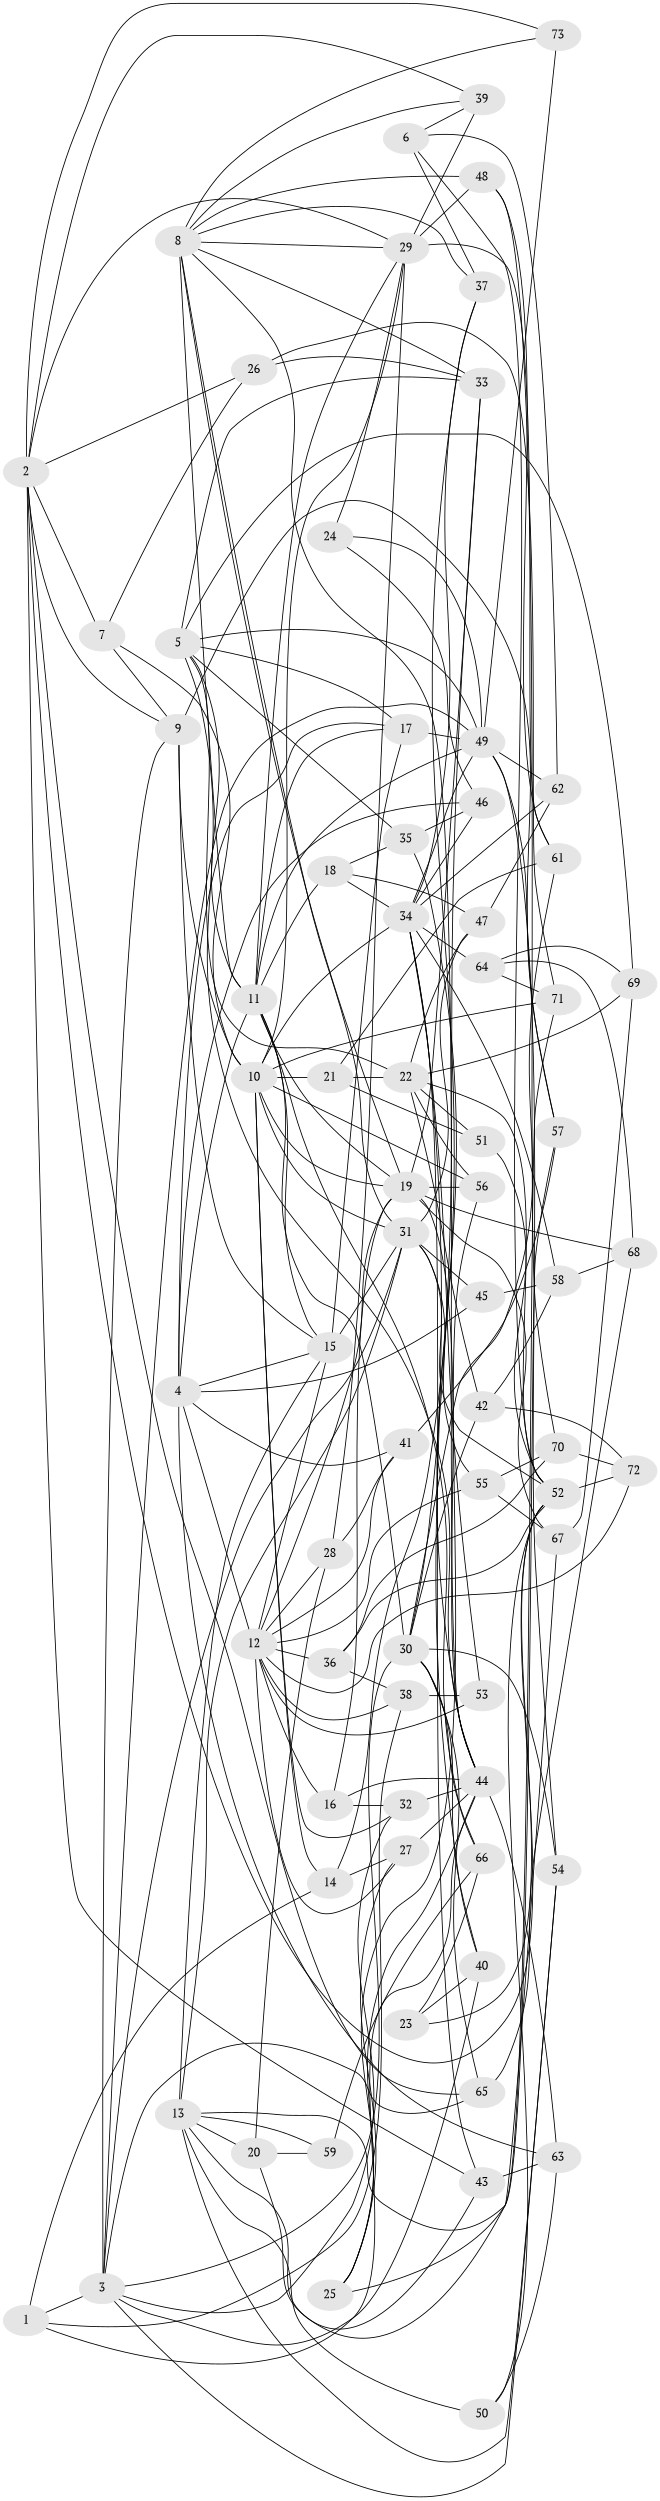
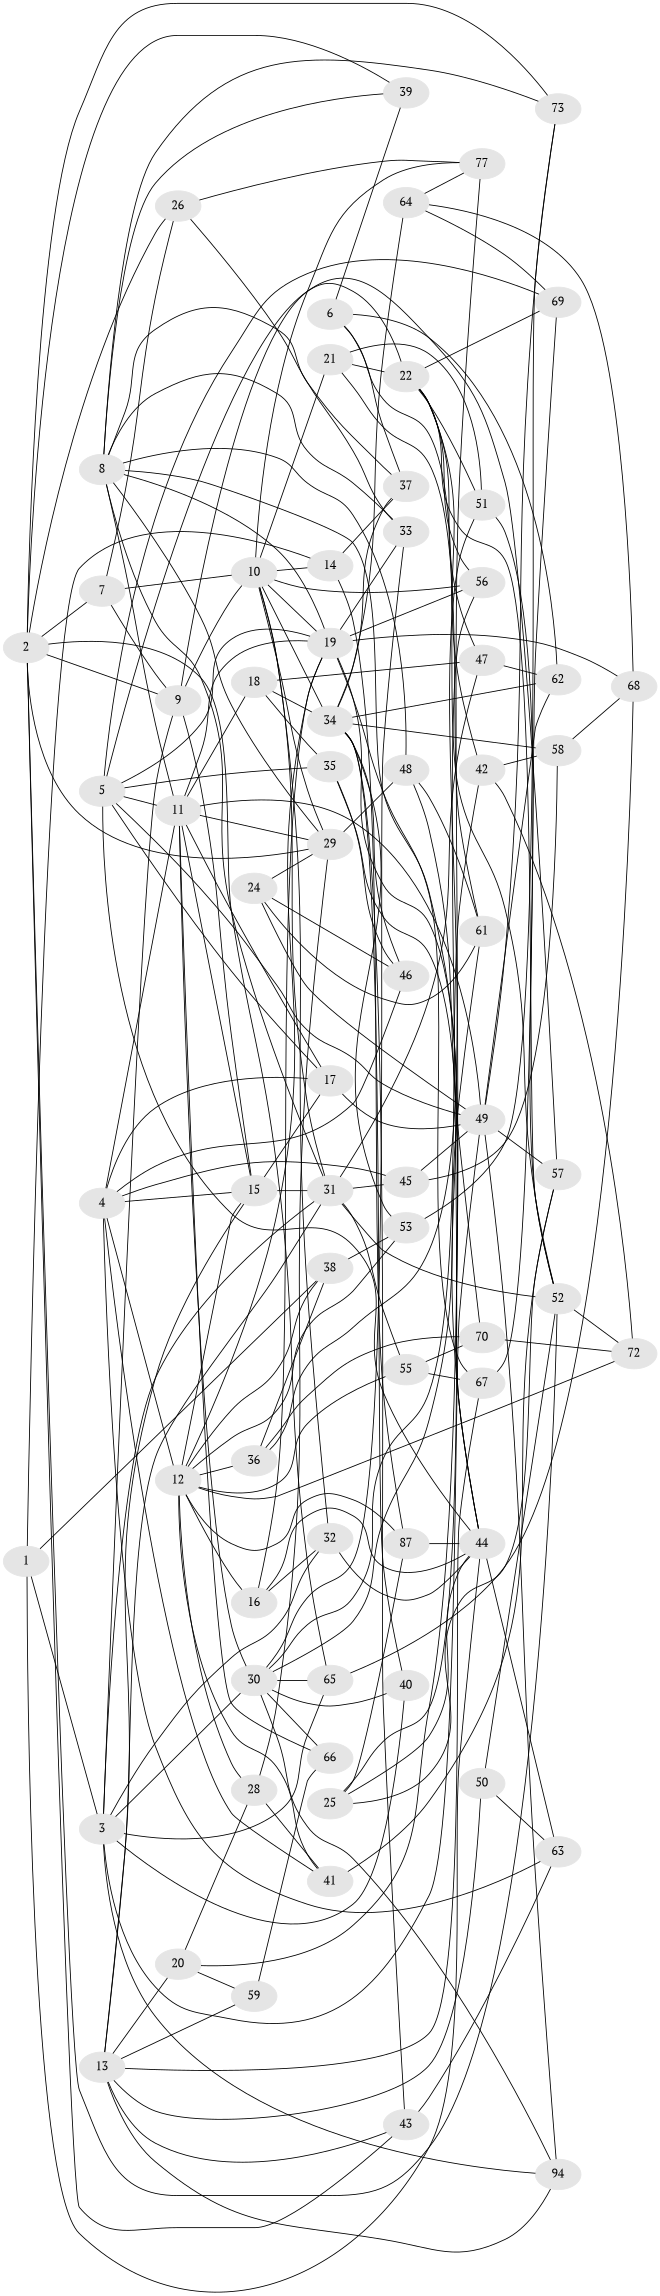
(446, 171) -> none
(245, 419) -> (198, 727)
(530, 514) -> (360, 989)
none -> (533, 605)
(441, 829) -> (444, 1151)
(558, 1000) -> (482, 164)
(412, 1585) -> (446, 1191)
(406, 1851) -> (406, 1544)
(558, 1870) -> (558, 2174)
(406, 2025) -> none
